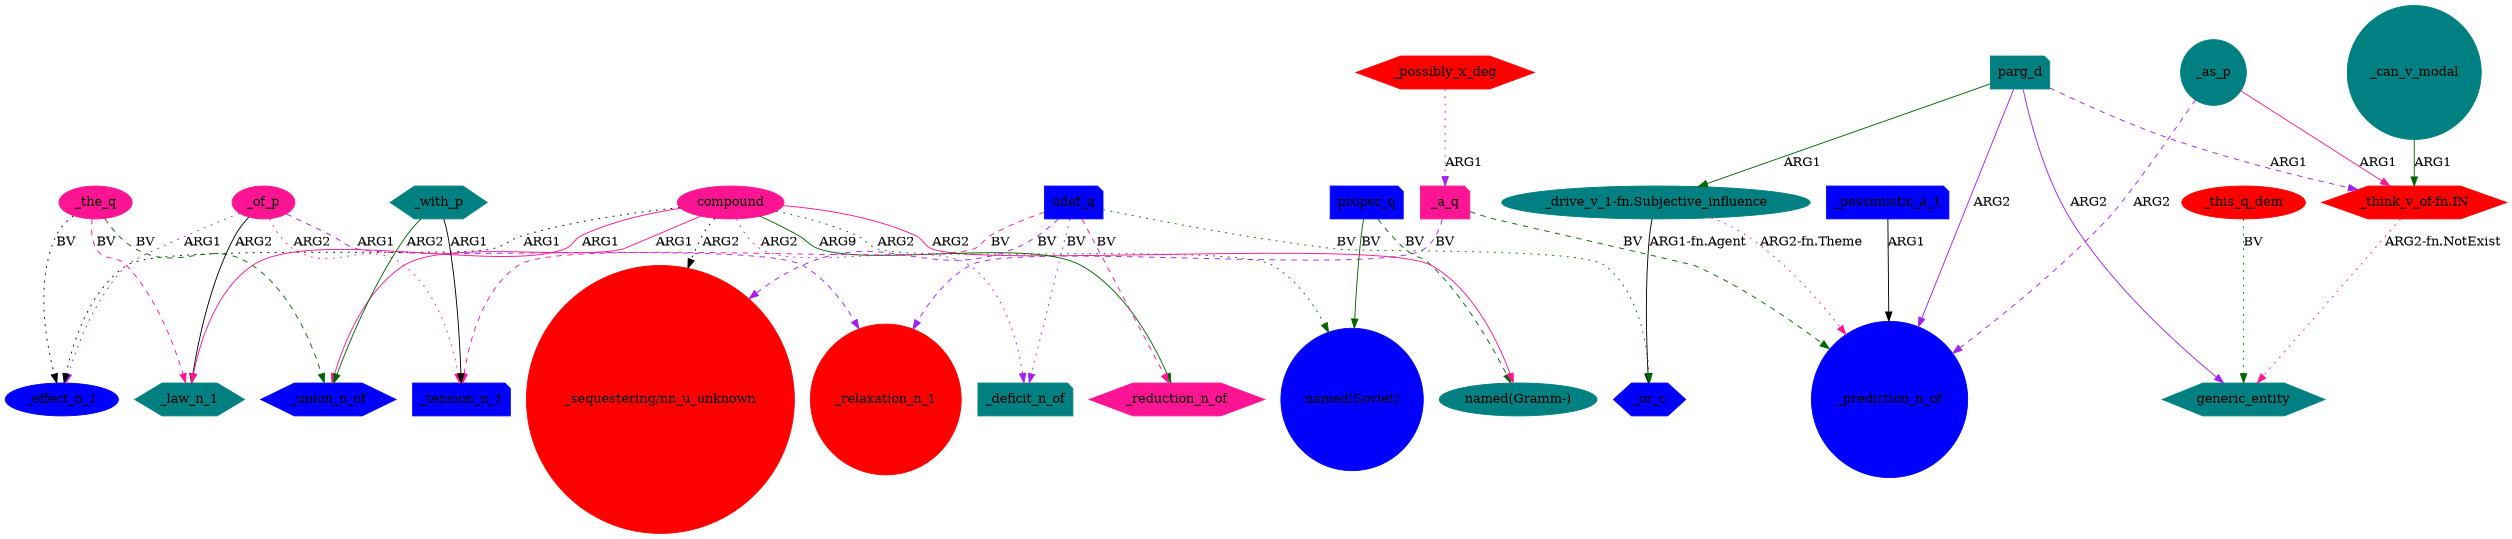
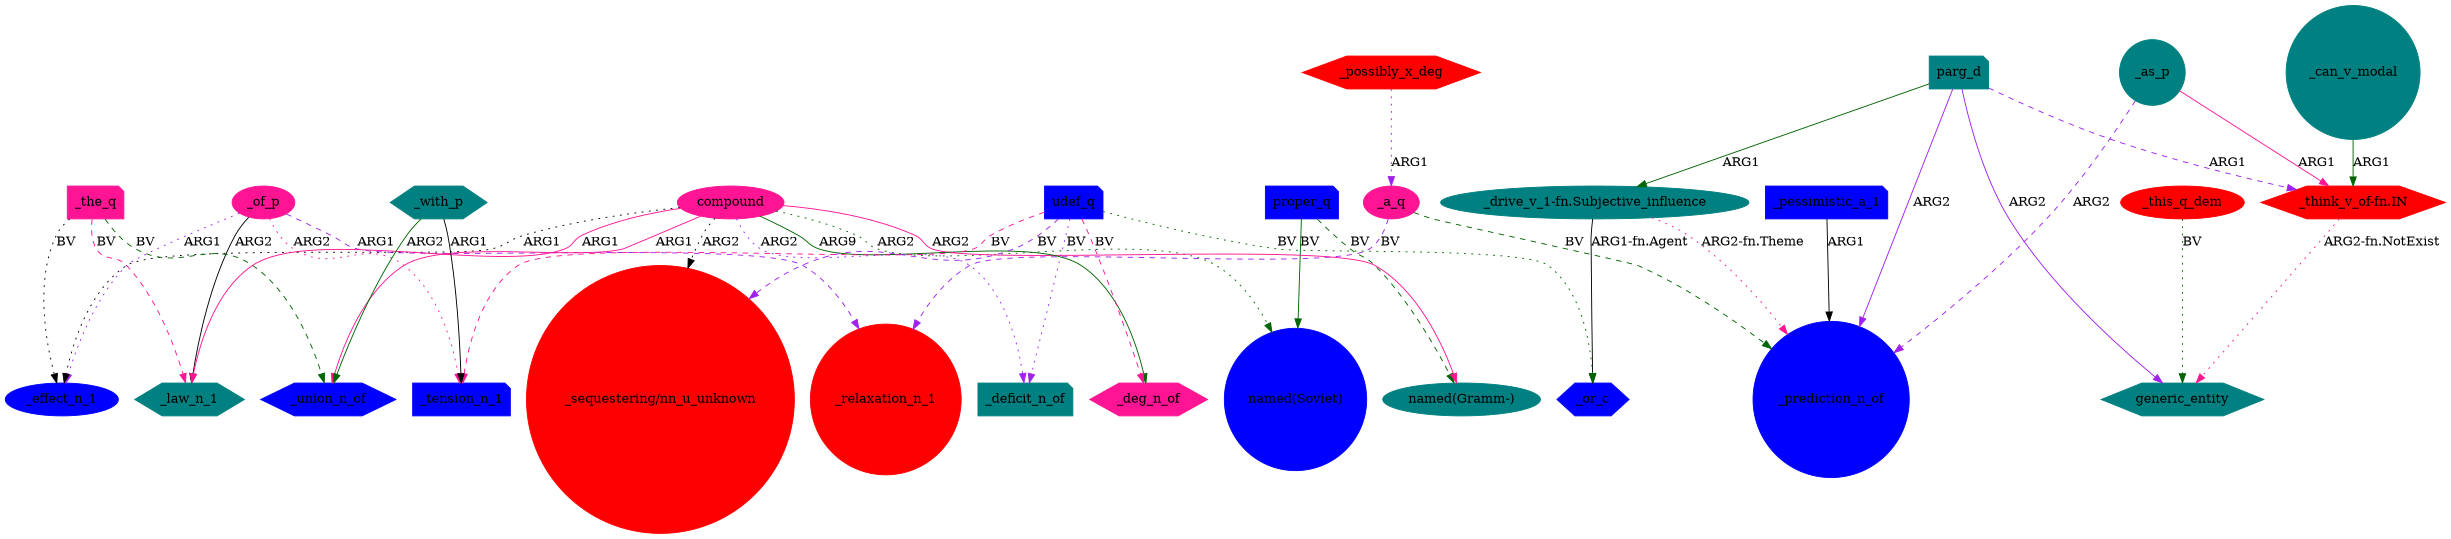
(96, 202) -> (96, 202)
(1445, 202) -> (1391, 202)
(1177, 399) -> (1149, 399)
